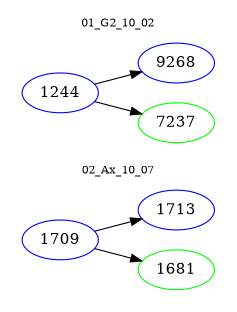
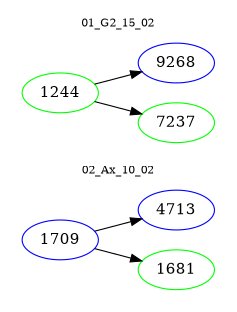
(118, 24) -> (118, 24)
(60, 93) -> (60, 93)
(118, 171) -> (118, 171)
(176, 210) -> (176, 210)
